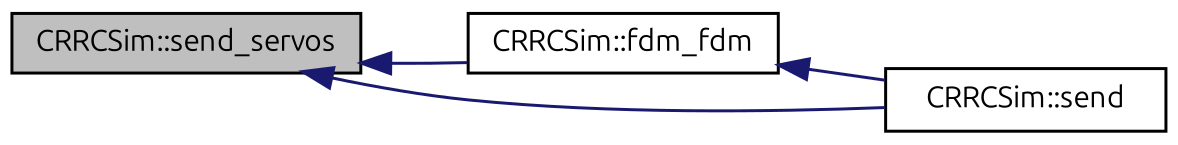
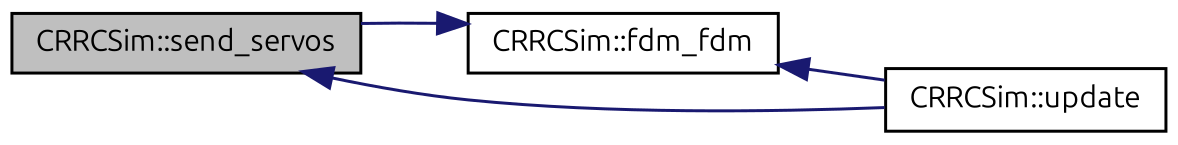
(429, 63) -> (399, 23)
(1026, 100) -> (1026, 100)
